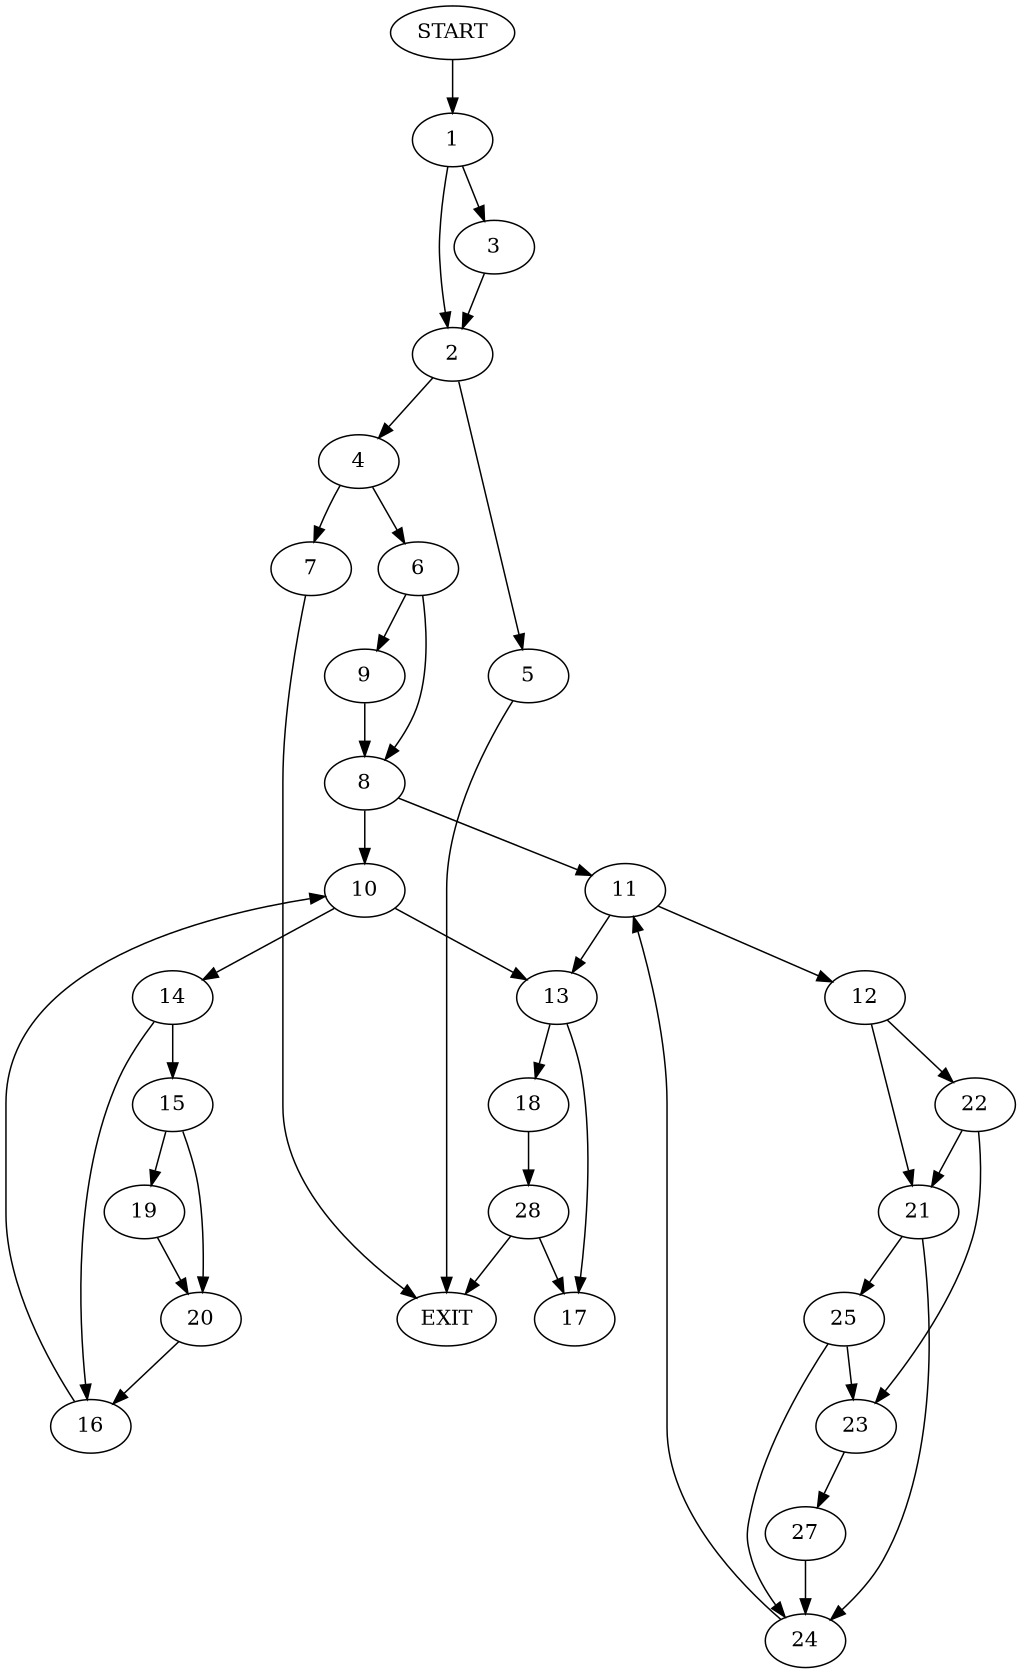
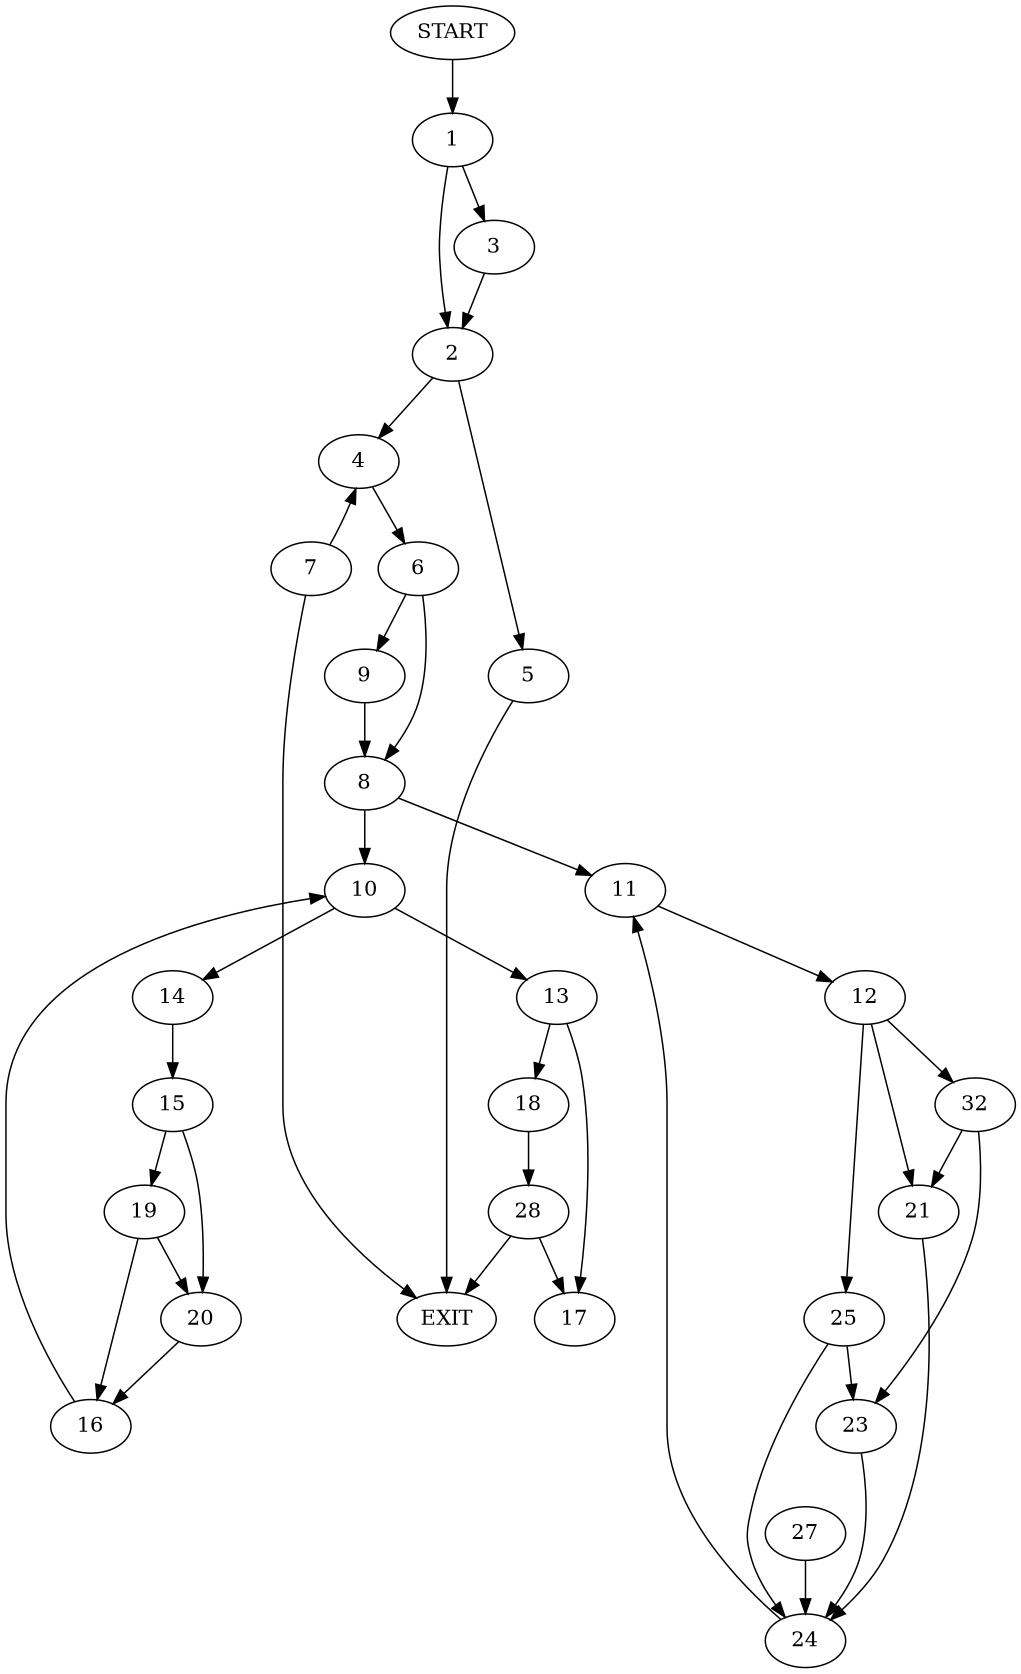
(329, 506) -> (341, 524)
(595, 938) -> none
(975, 1105) -> (975, 1105)
(87, 1196) -> (119, 1312)
(886, 1259) -> (855, 1151)
(834, 1473) -> (865, 1532)
